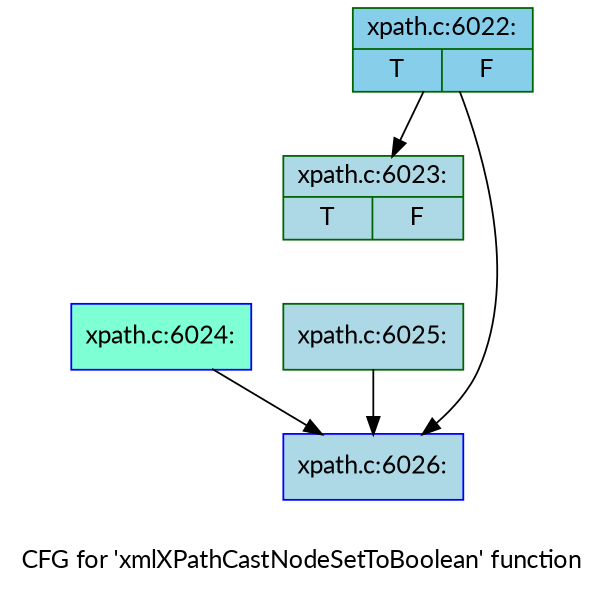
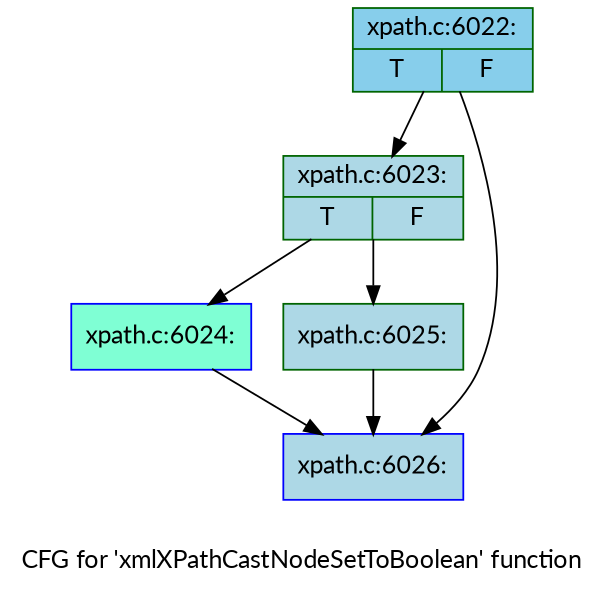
none -> (373, 263)
none -> (268, 267)
